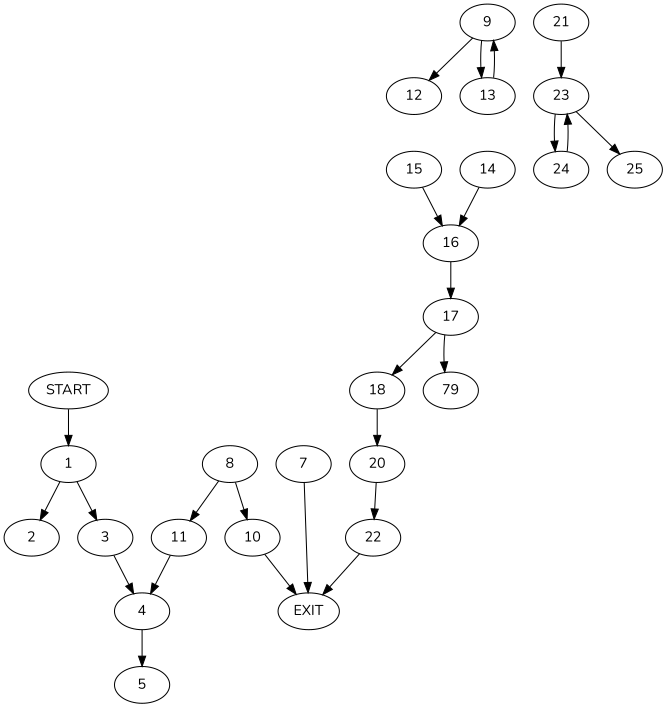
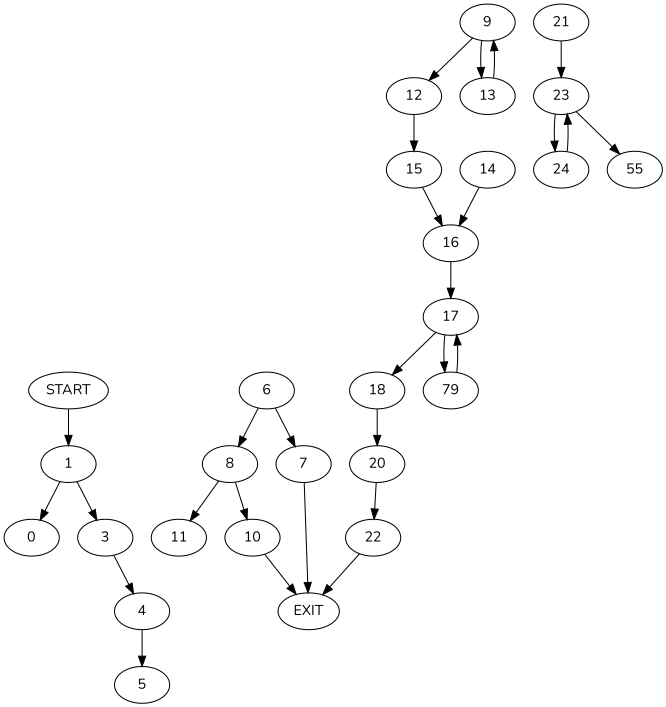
none -> (414, 128)
(635, 170) -> (635, 170)
none -> (458, 359)
none -> (267, 390)
(32, 538) -> (32, 538)
(163, 570) -> none
